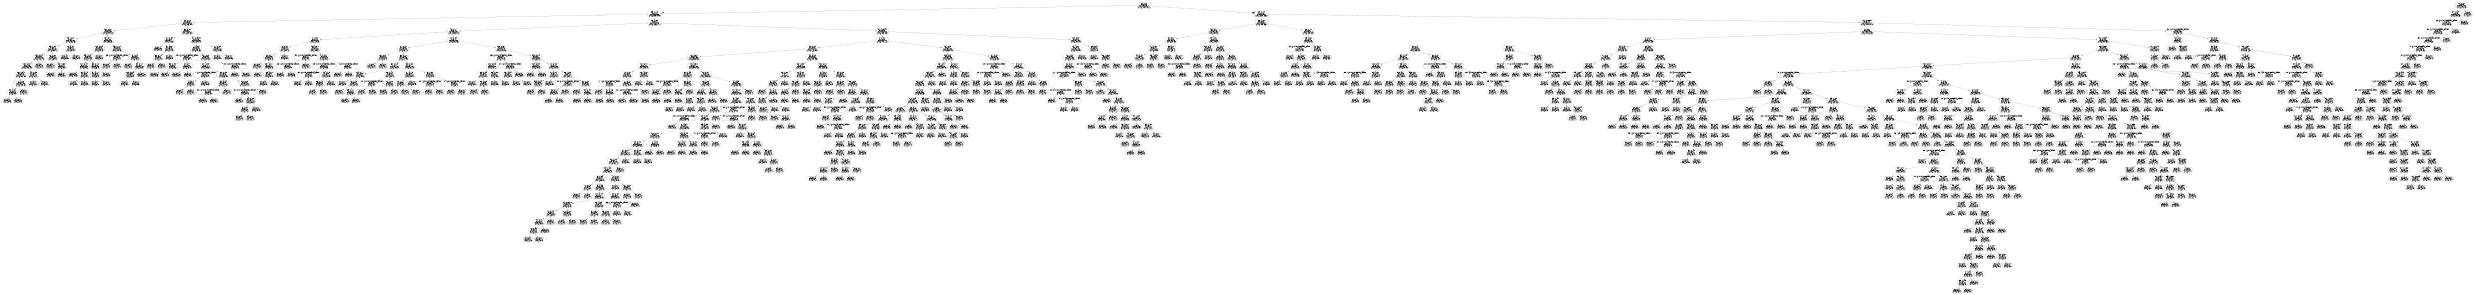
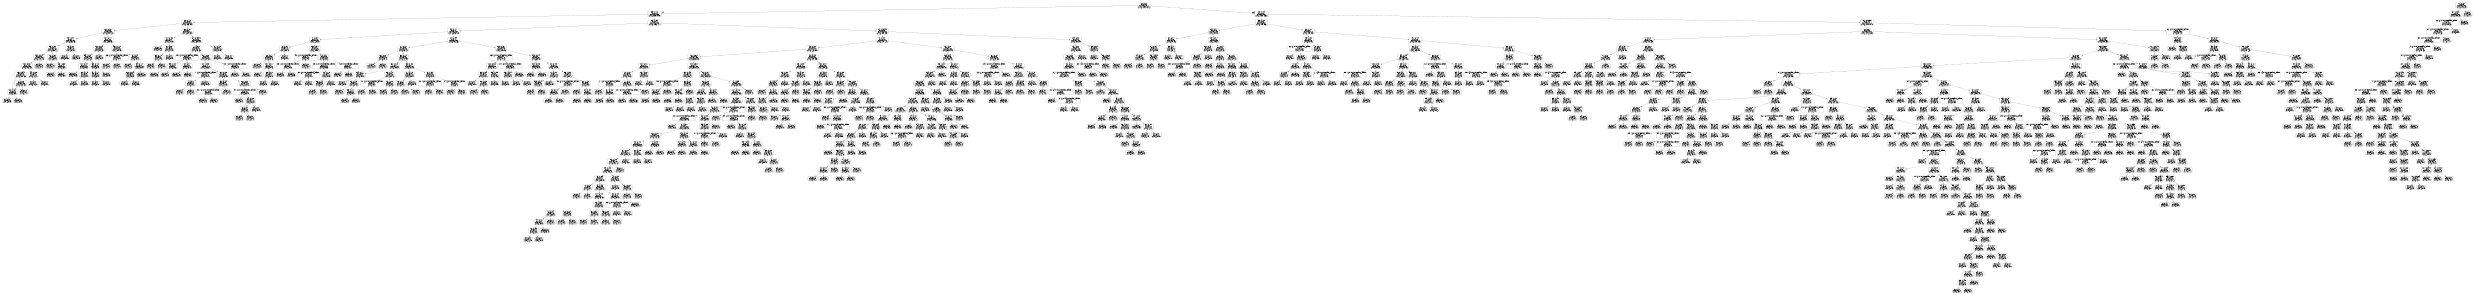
none -> (1415, 40)
(785, 75) -> (785, 75)
(567, 205) -> none
